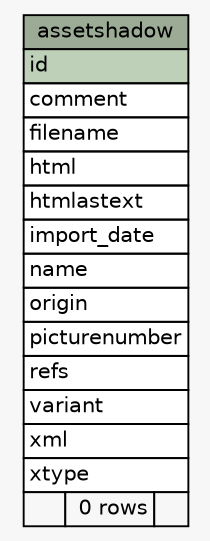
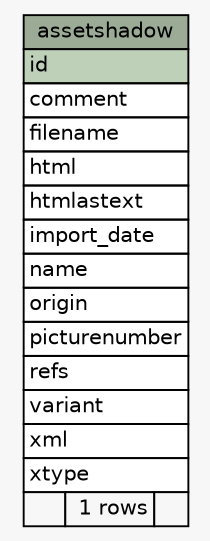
(114, 508) -> (114, 508)
